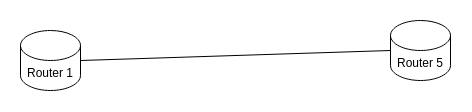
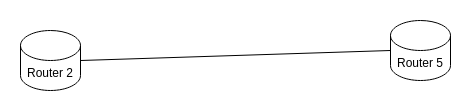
(51, 74) -> (51, 74)
